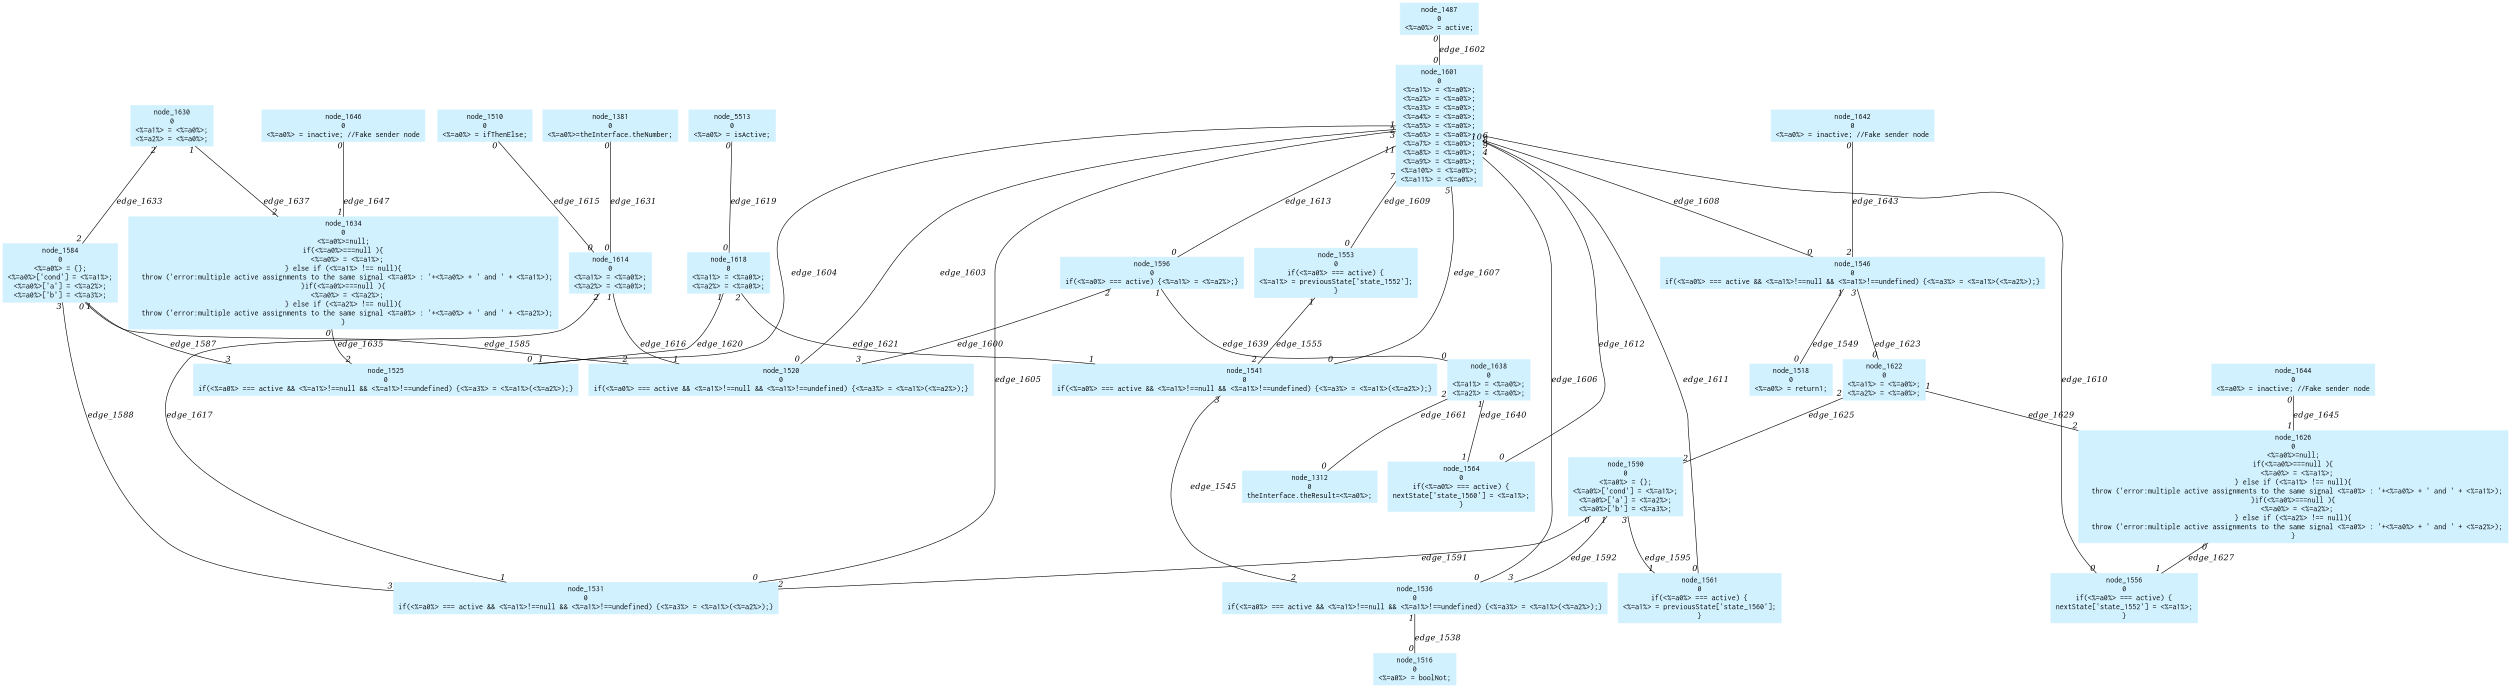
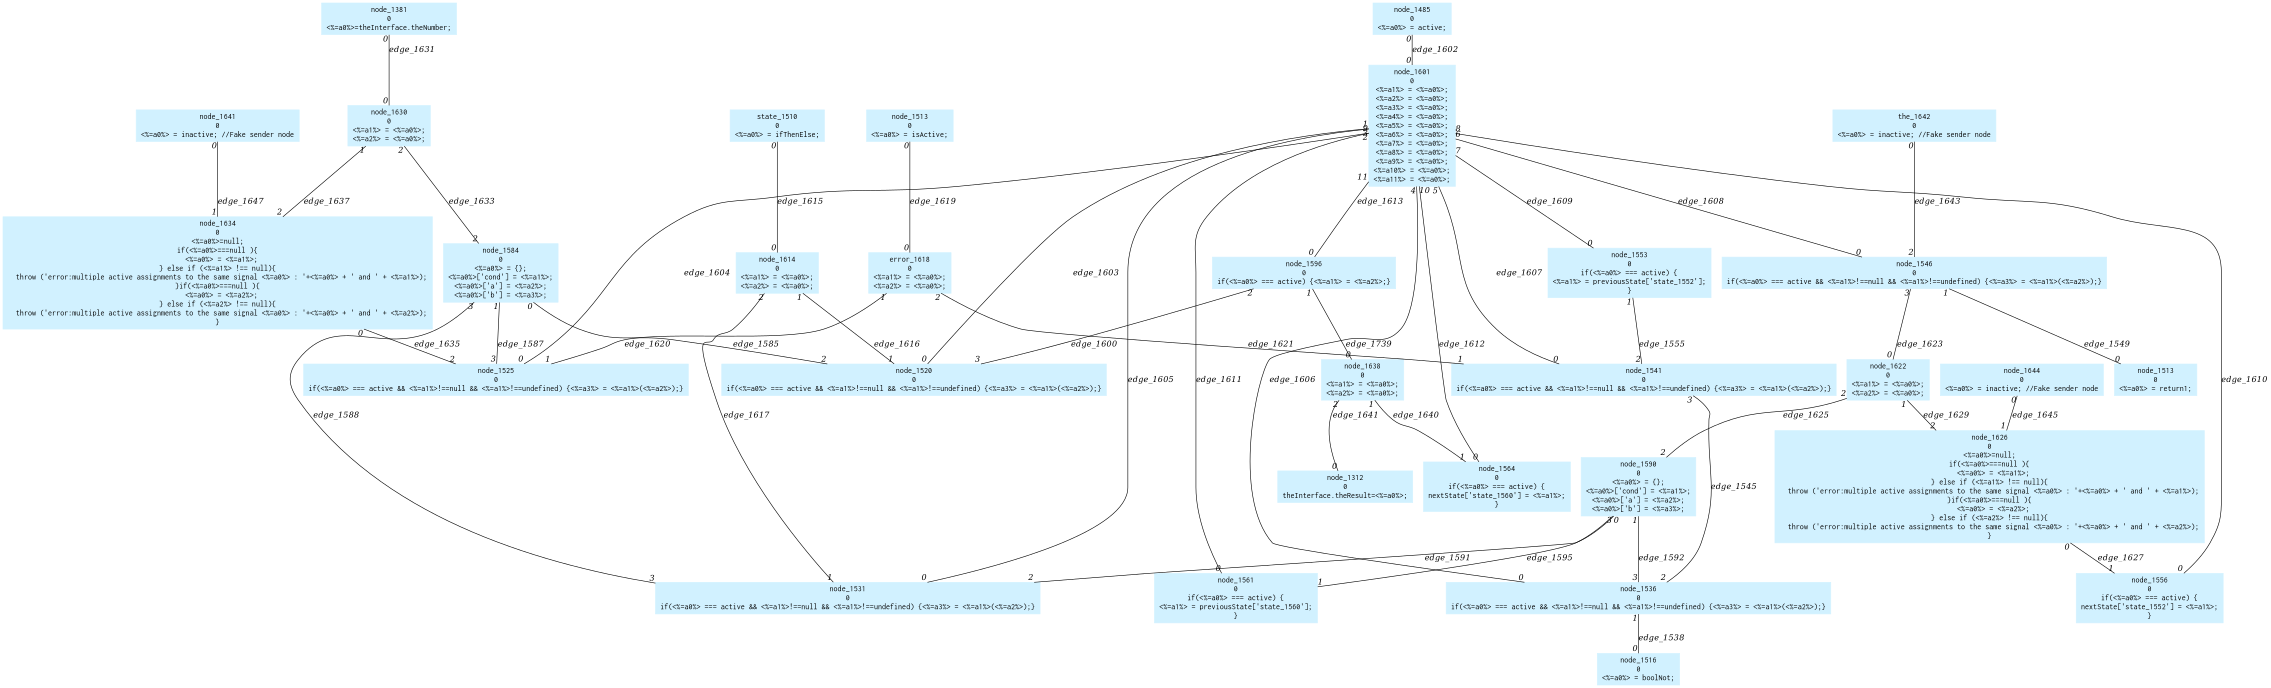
(1439, 19) -> (1412, 19)
(343, 126) -> (218, 126)
(485, 126) -> (777, 126)
(732, 126) -> (910, 126)
(1853, 126) -> (1914, 126)
(610, 197) -> (389, 70)
(729, 273) -> (910, 273)
(1246, 344) -> (1369, 344)
(1791, 380) -> (2156, 380)
(1444, 415) -> (1356, 415)
